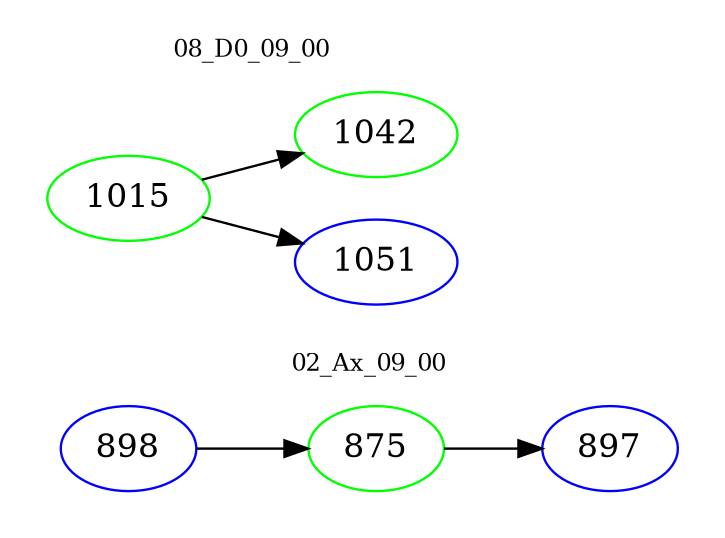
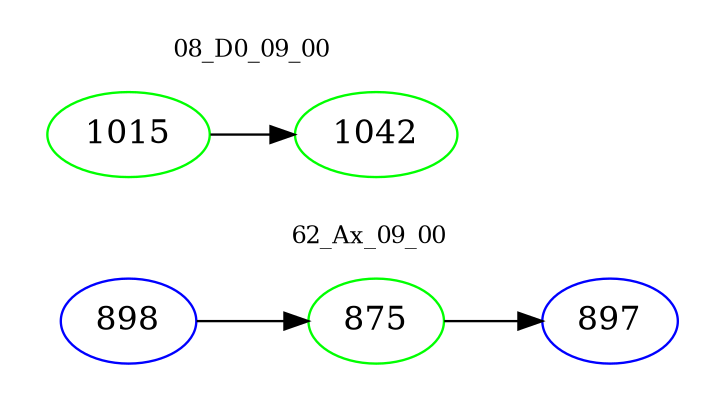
(376, 262) -> none
(369, 365) -> (369, 237)
